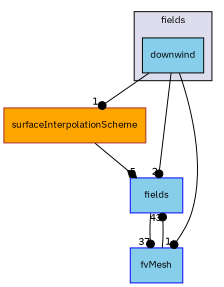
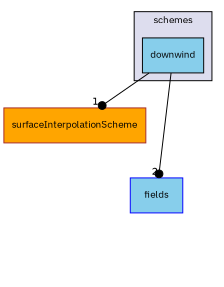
(173, 21) -> (173, 21)
(111, 157) -> none
(157, 265) -> none
